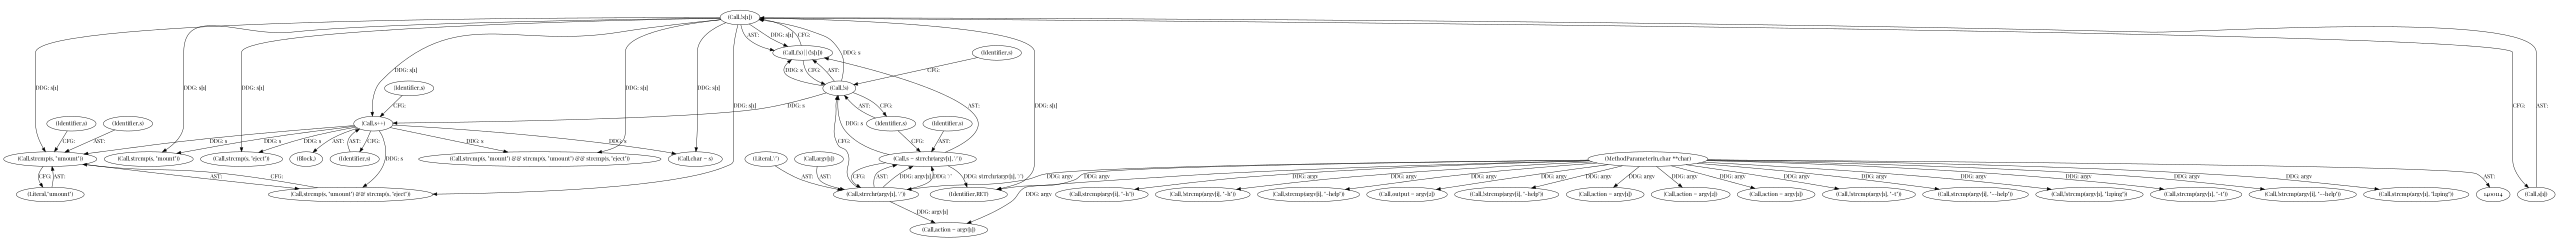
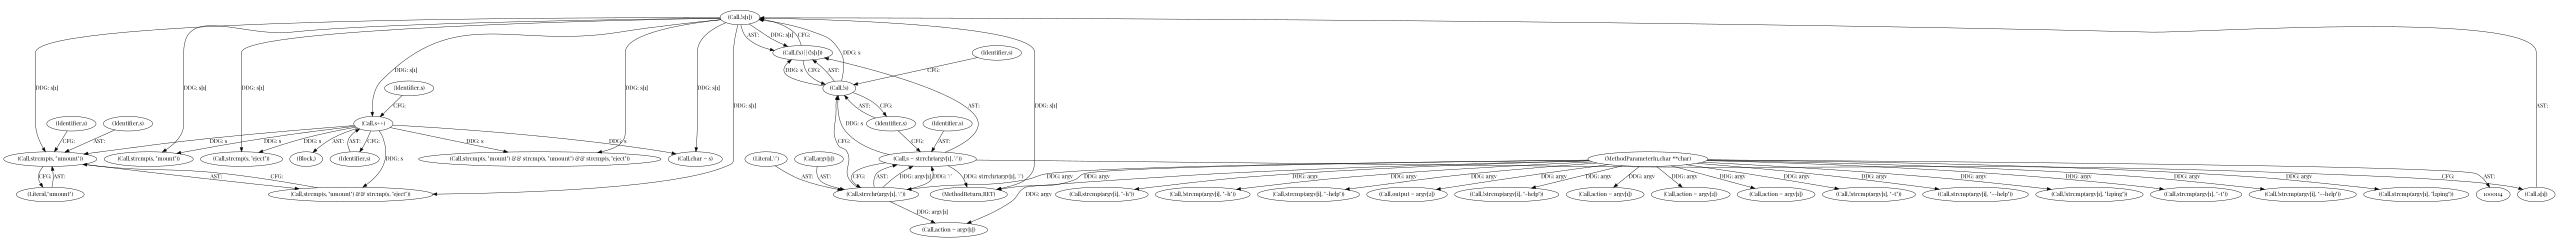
(1705, 27) -> (1632, 167)
(613, 118) -> none
(969, 195) -> (969, 195)
(2493, 195) -> (2493, 195)
